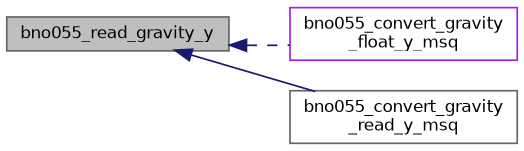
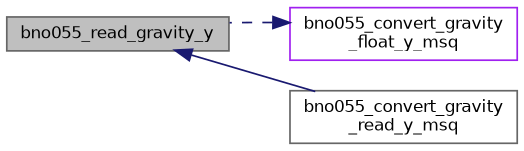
(268, 45) -> (251, 22)
